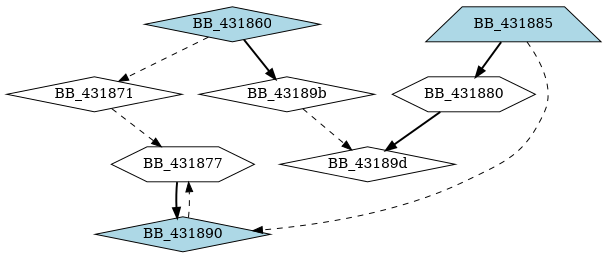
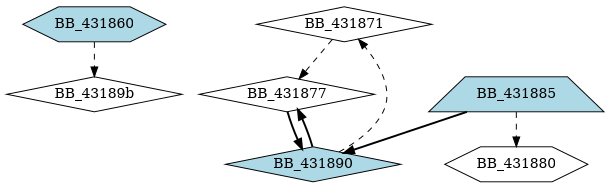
(232, 24) -> (94, 24)
(257, 55) -> (94, 55)
(491, 55) -> (516, 125)
(168, 57) -> (385, 107)
(183, 164) -> (287, 94)
(368, 164) -> none
(454, 186) -> (410, 131)
(189, 205) -> (308, 133)
